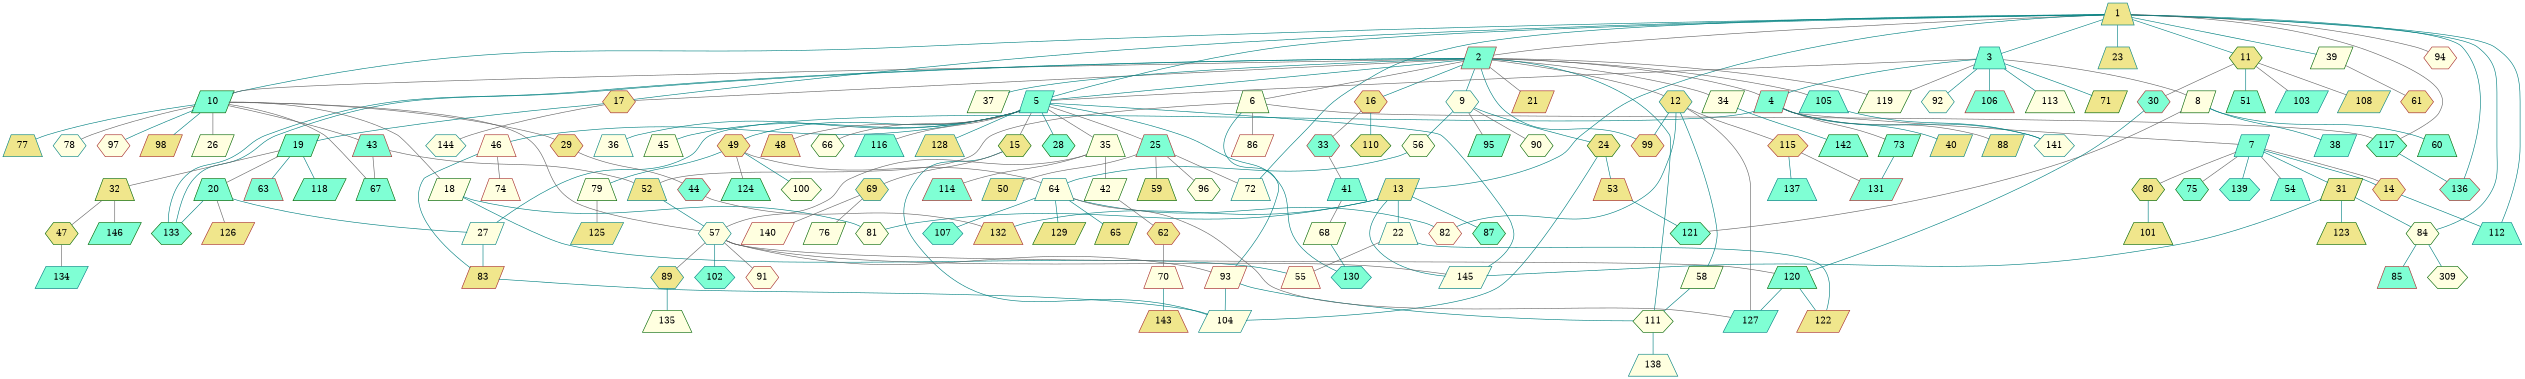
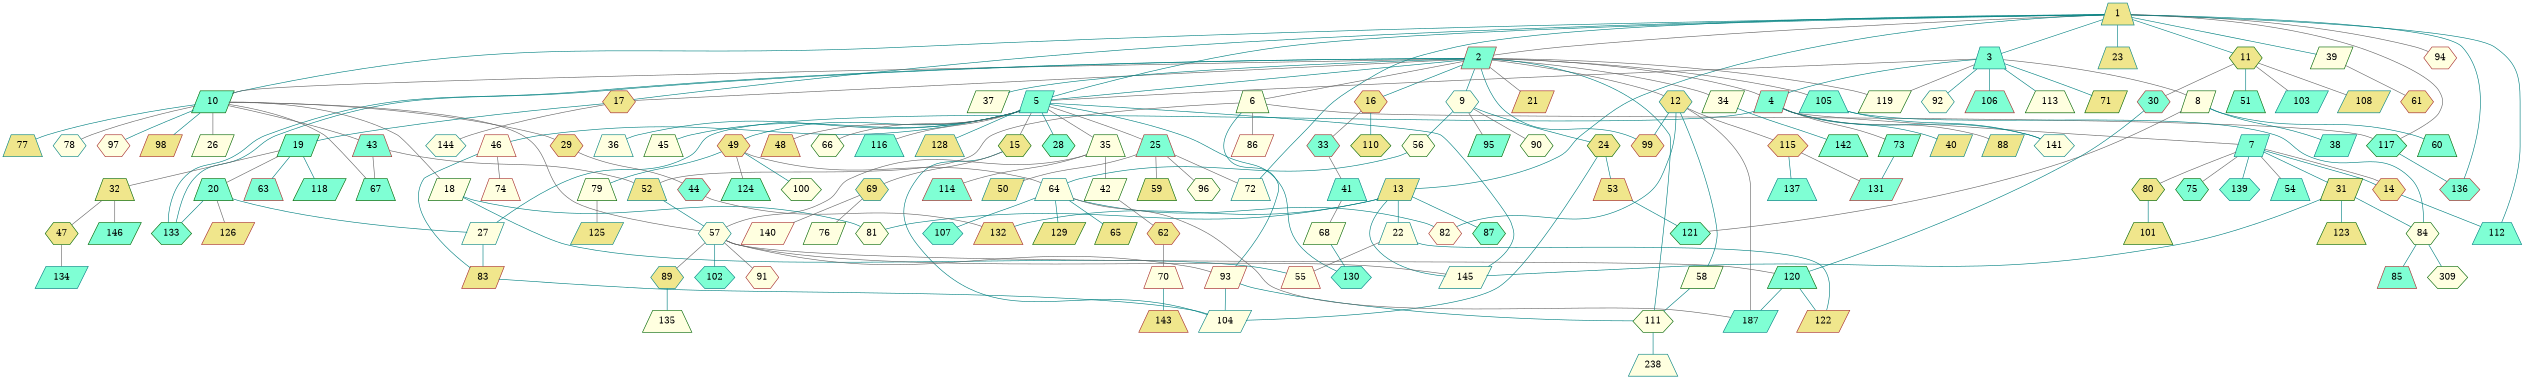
(2471, 45) -> (2252, 130)
(1751, 321) -> (1751, 321)
(1653, 365) -> (1653, 365)
